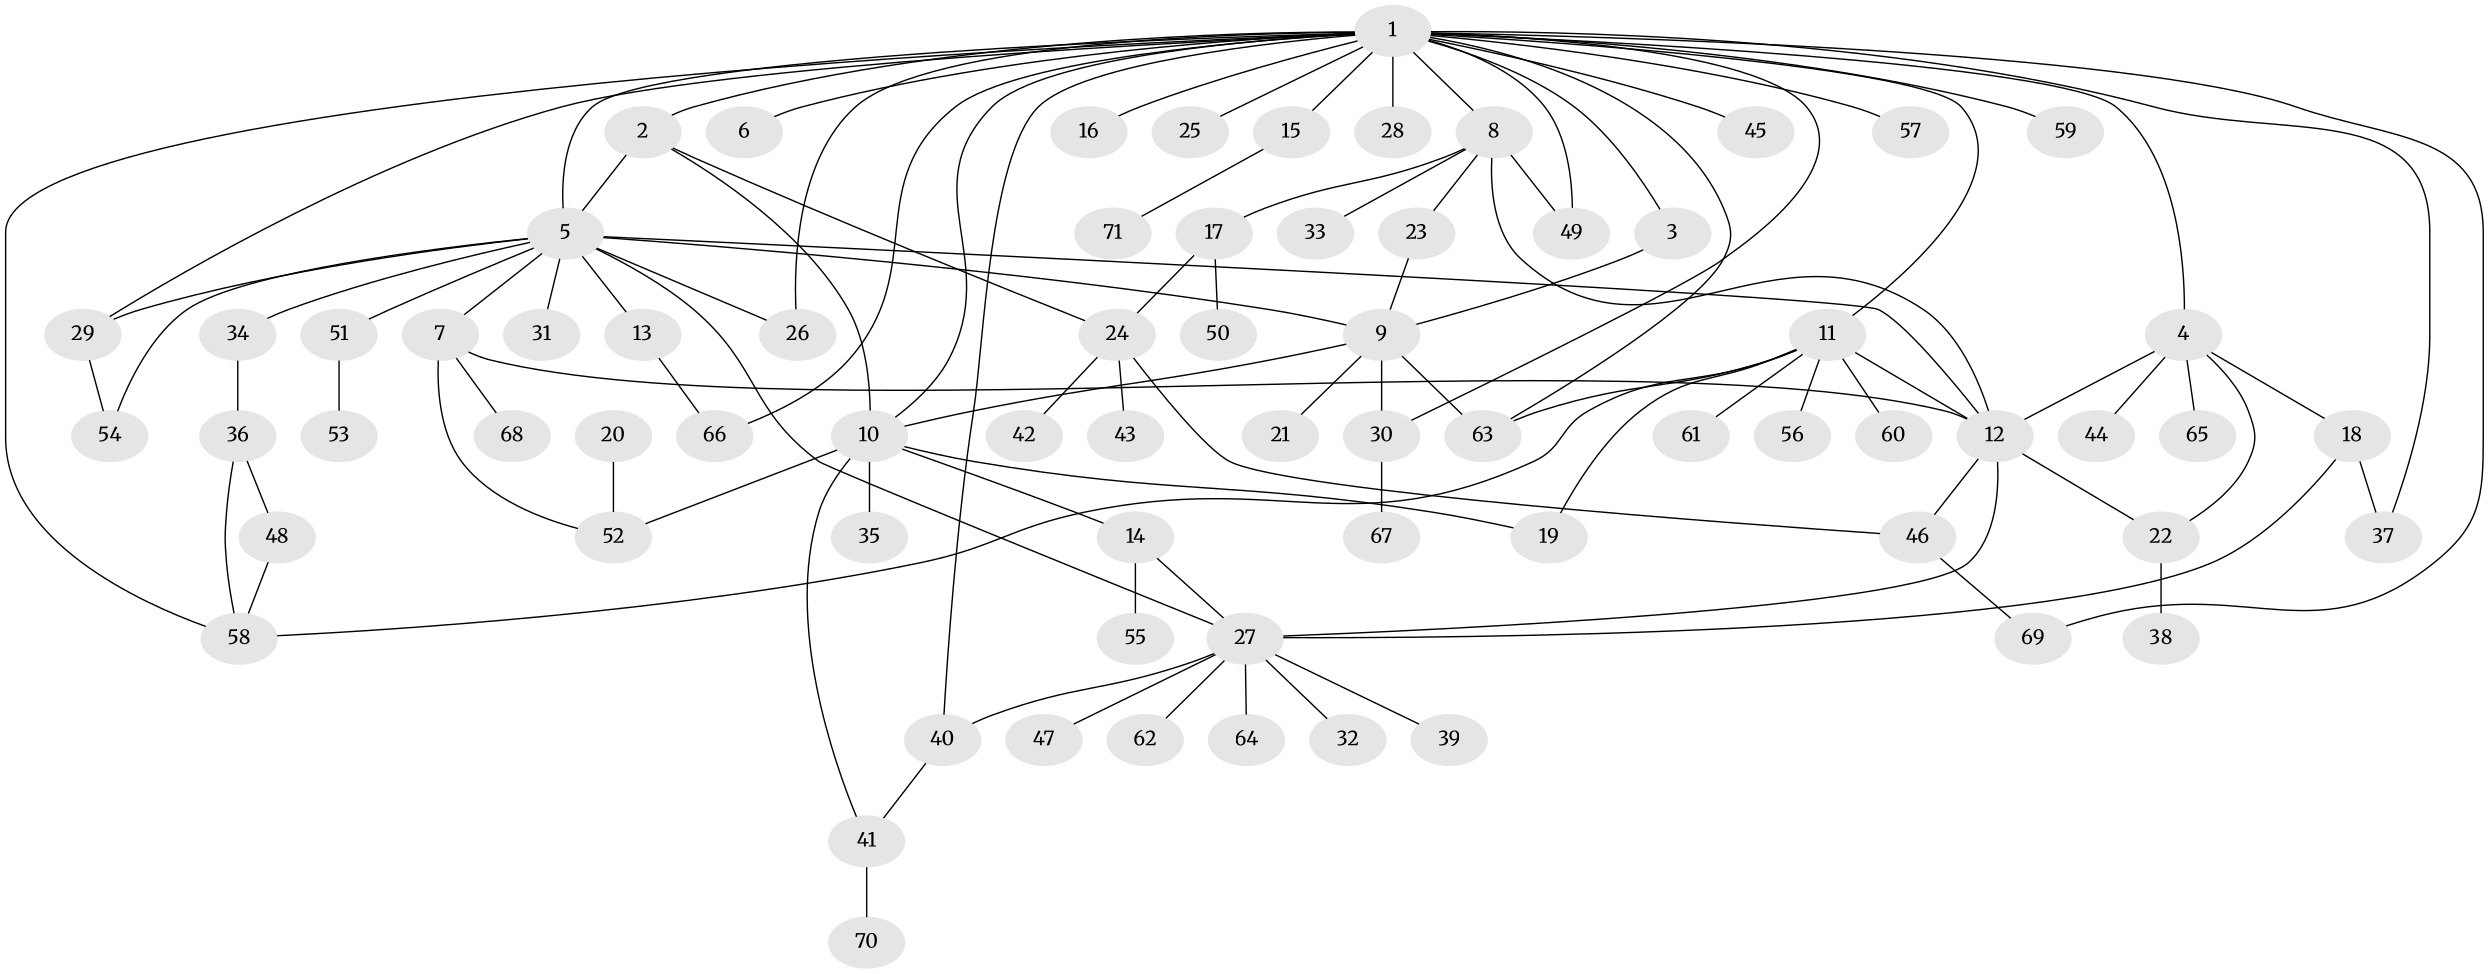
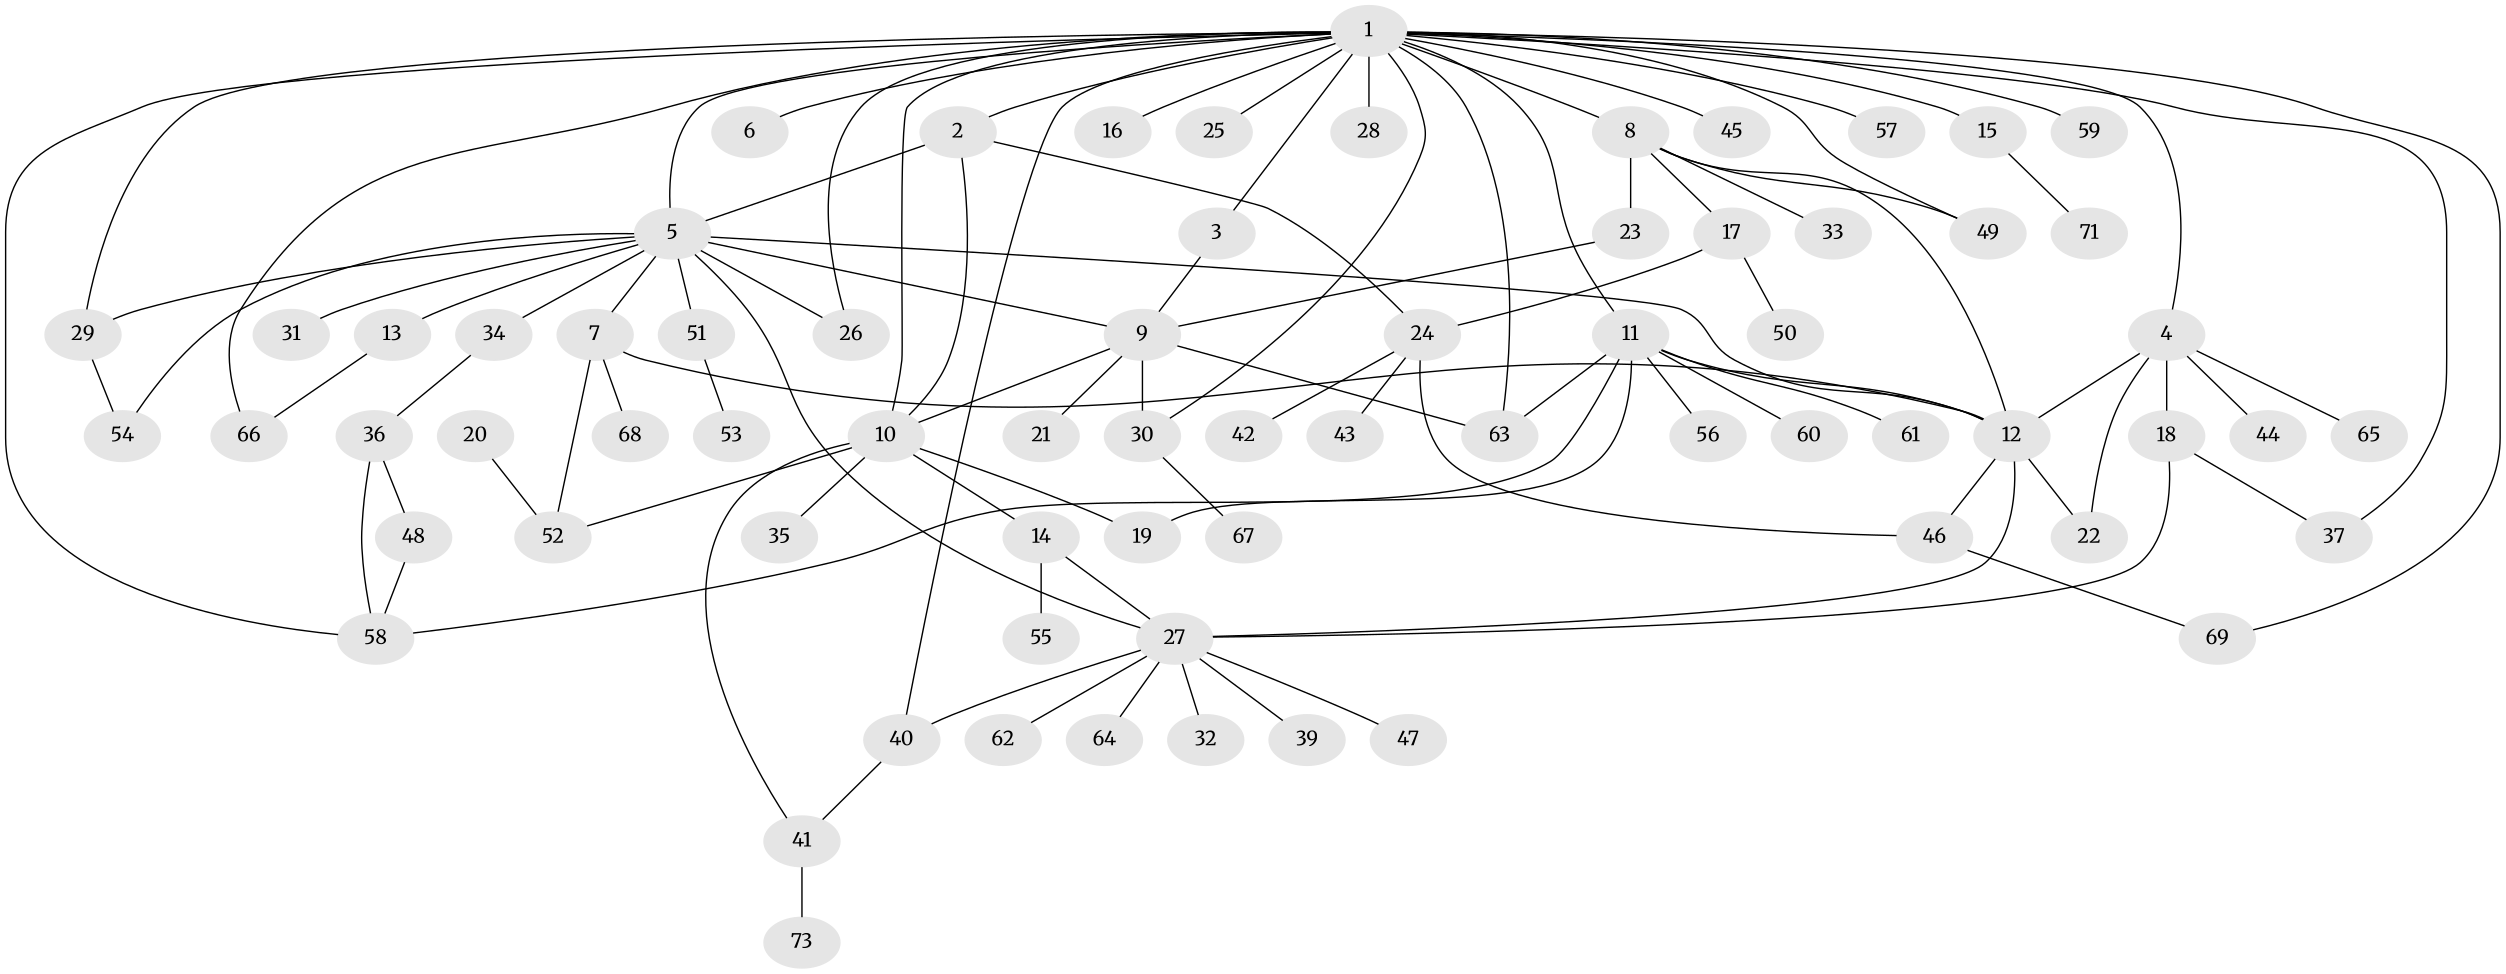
(2161, 639) -> none
(867, 943) -> (802, 943)
